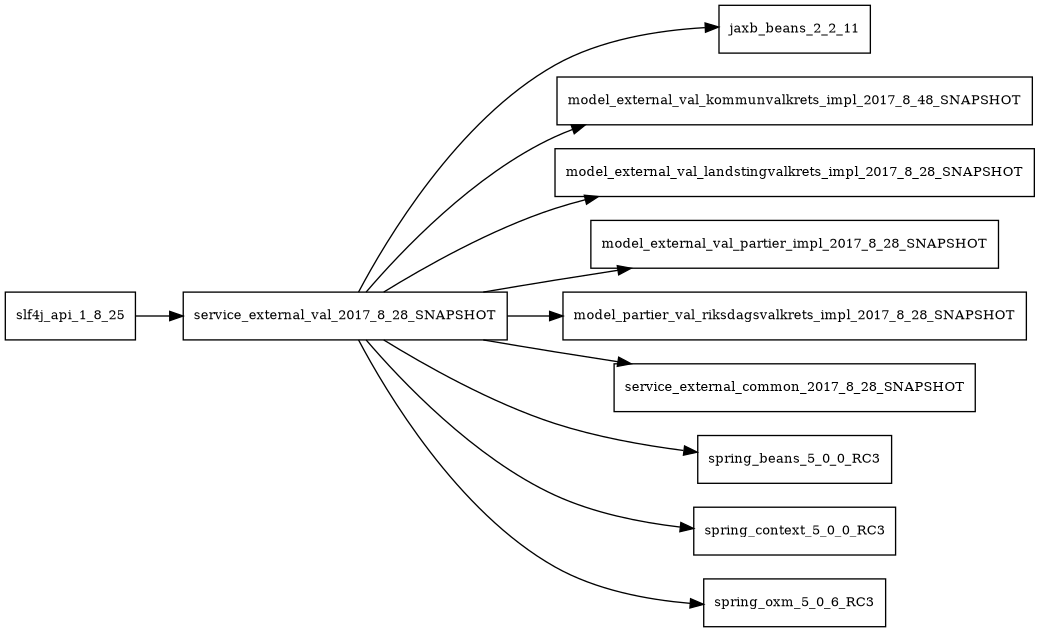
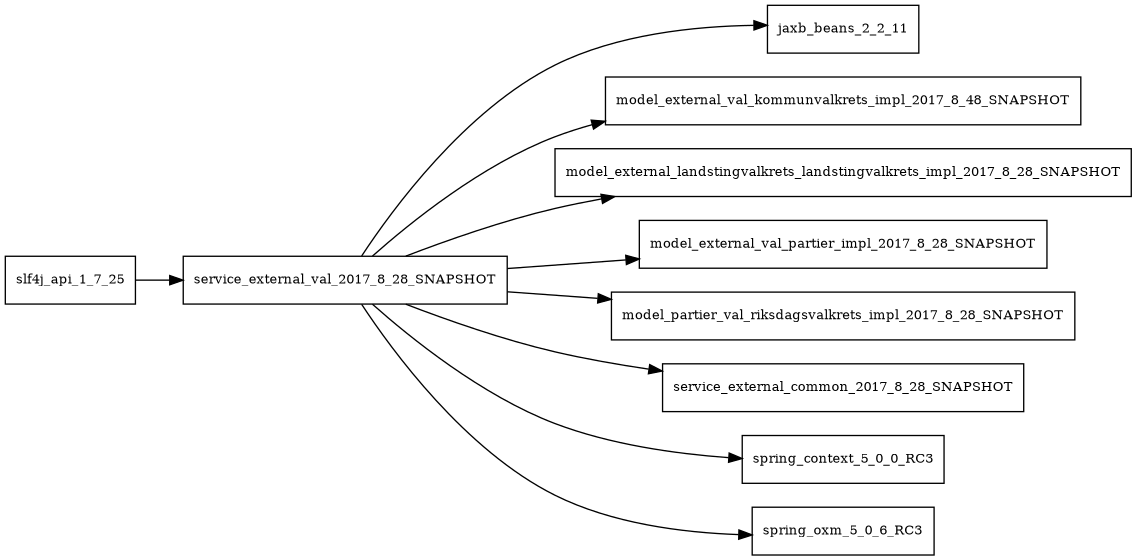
(795, 173) -> (843, 173)
(70, 316) -> (70, 280)
(795, 459) -> none
